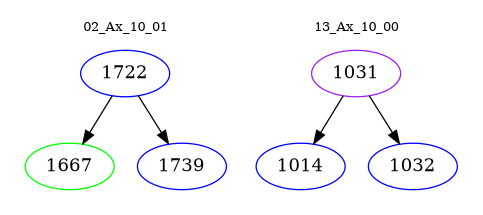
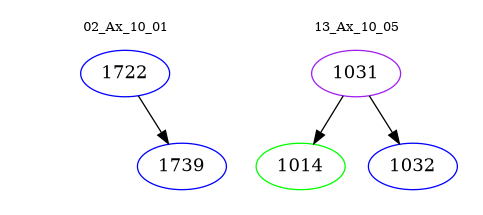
(357, 28) -> (357, 28)
(70, 166) -> none
(301, 166) -> (301, 166)
